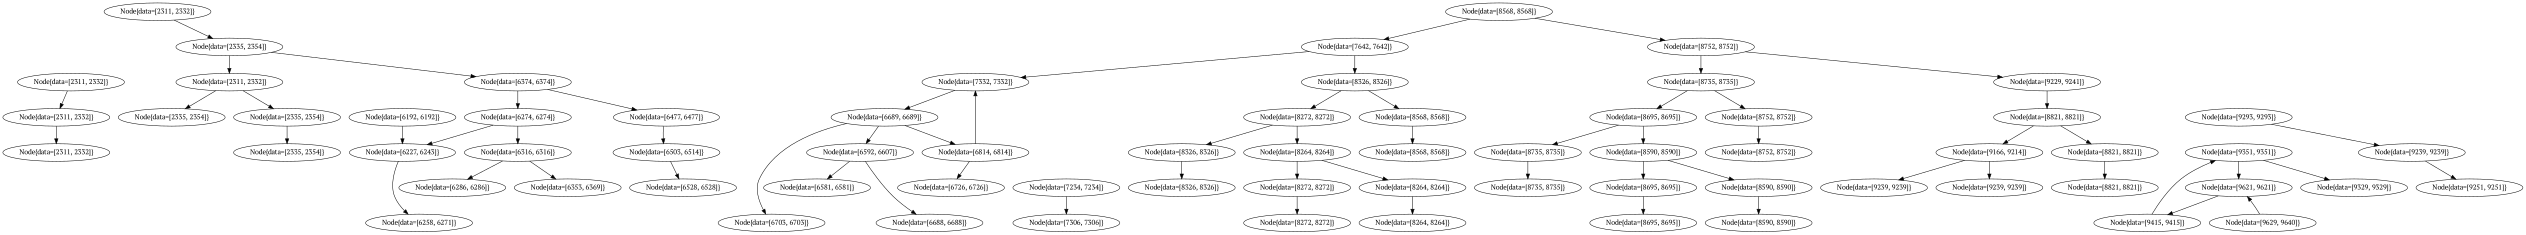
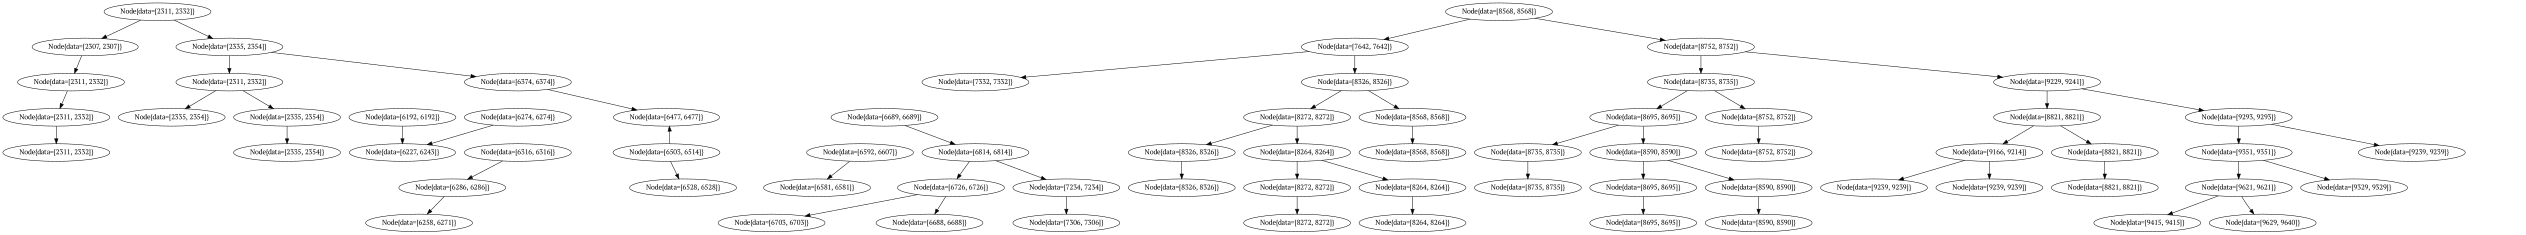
none -> (85, 47)
(518, 97) -> none
(932, 99) -> none
none -> (2140, 99)
(975, 120) -> (1019, 169)
(518, 133) -> none
(663, 133) -> (670, 137)
(874, 133) -> none
(783, 151) -> (864, 205)
(2177, 183) -> (2239, 133)
(393, 187) -> (437, 203)
(568, 188) -> none
(2469, 188) -> none
(886, 189) -> (942, 203)
(2255, 207) -> (2246, 204)
